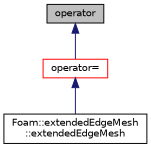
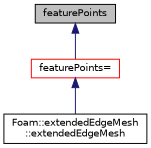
(75, 14) -> (75, 14)
(75, 69) -> (75, 69)
